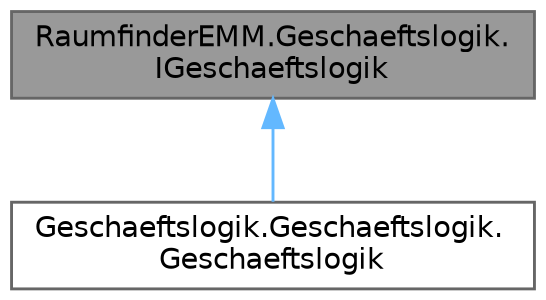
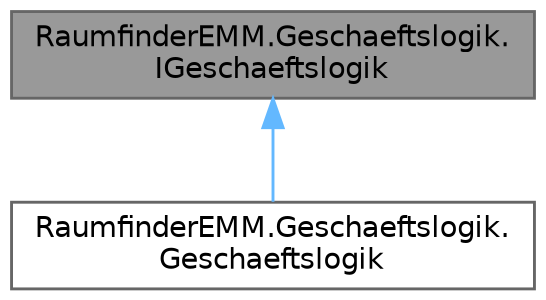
(273, 246) -> (273, 246)
